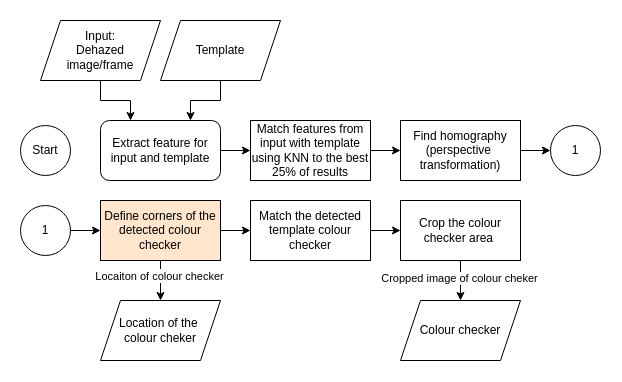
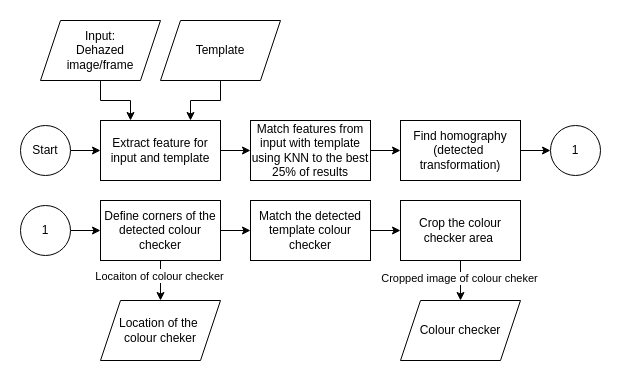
none -> (90, 151)
(161, 151) -> (161, 151)
(461, 151) -> (461, 151)
(161, 231) -> (161, 231)
